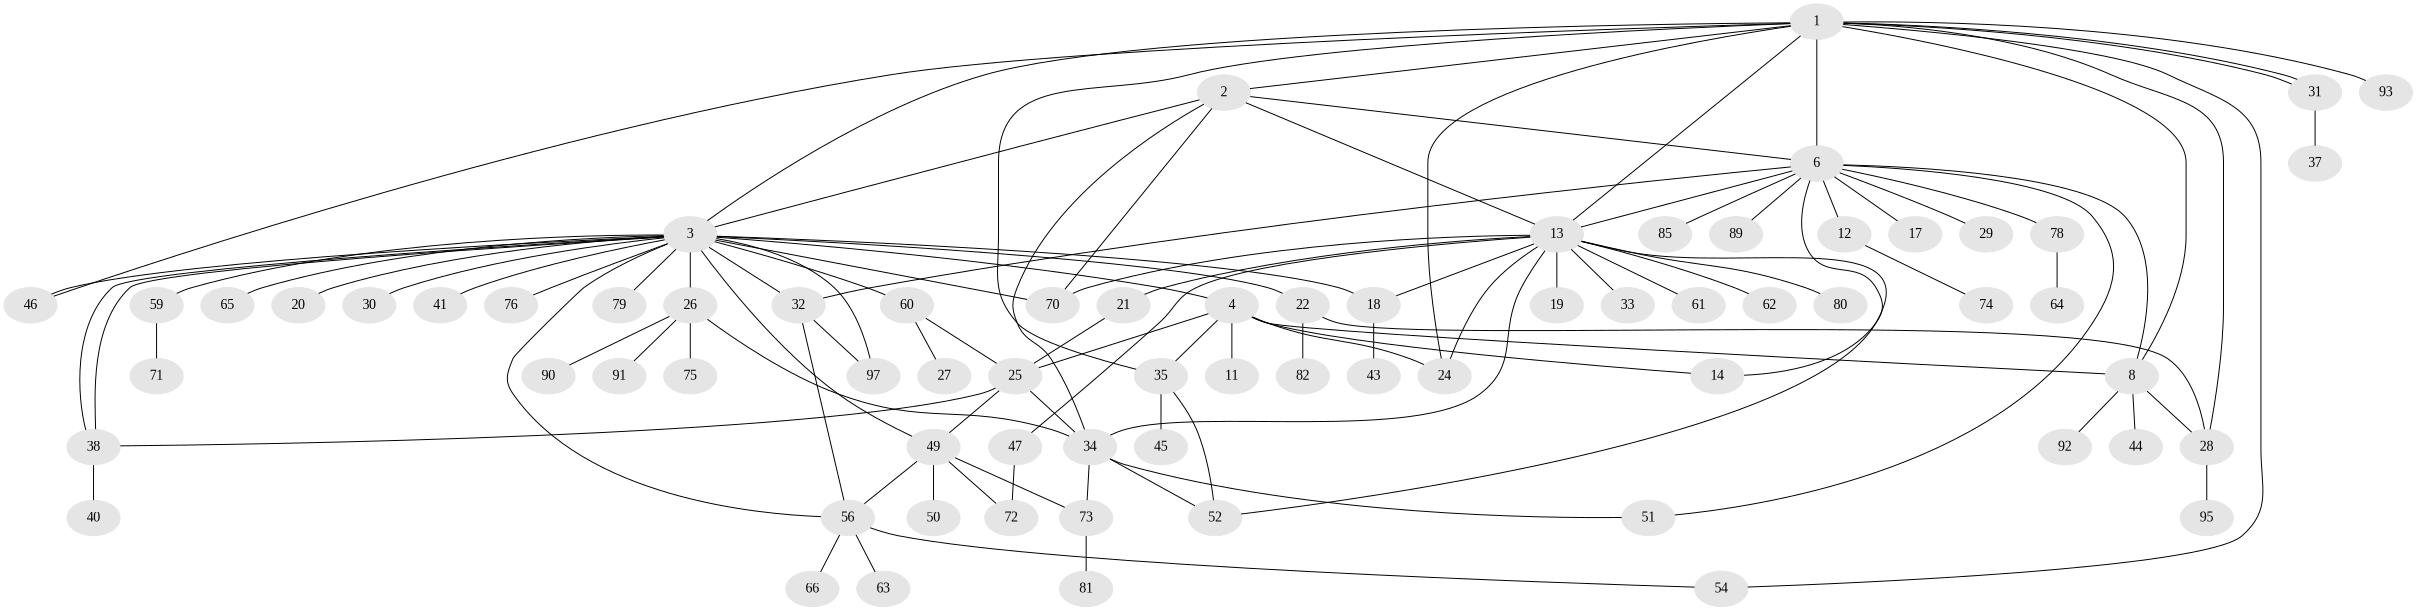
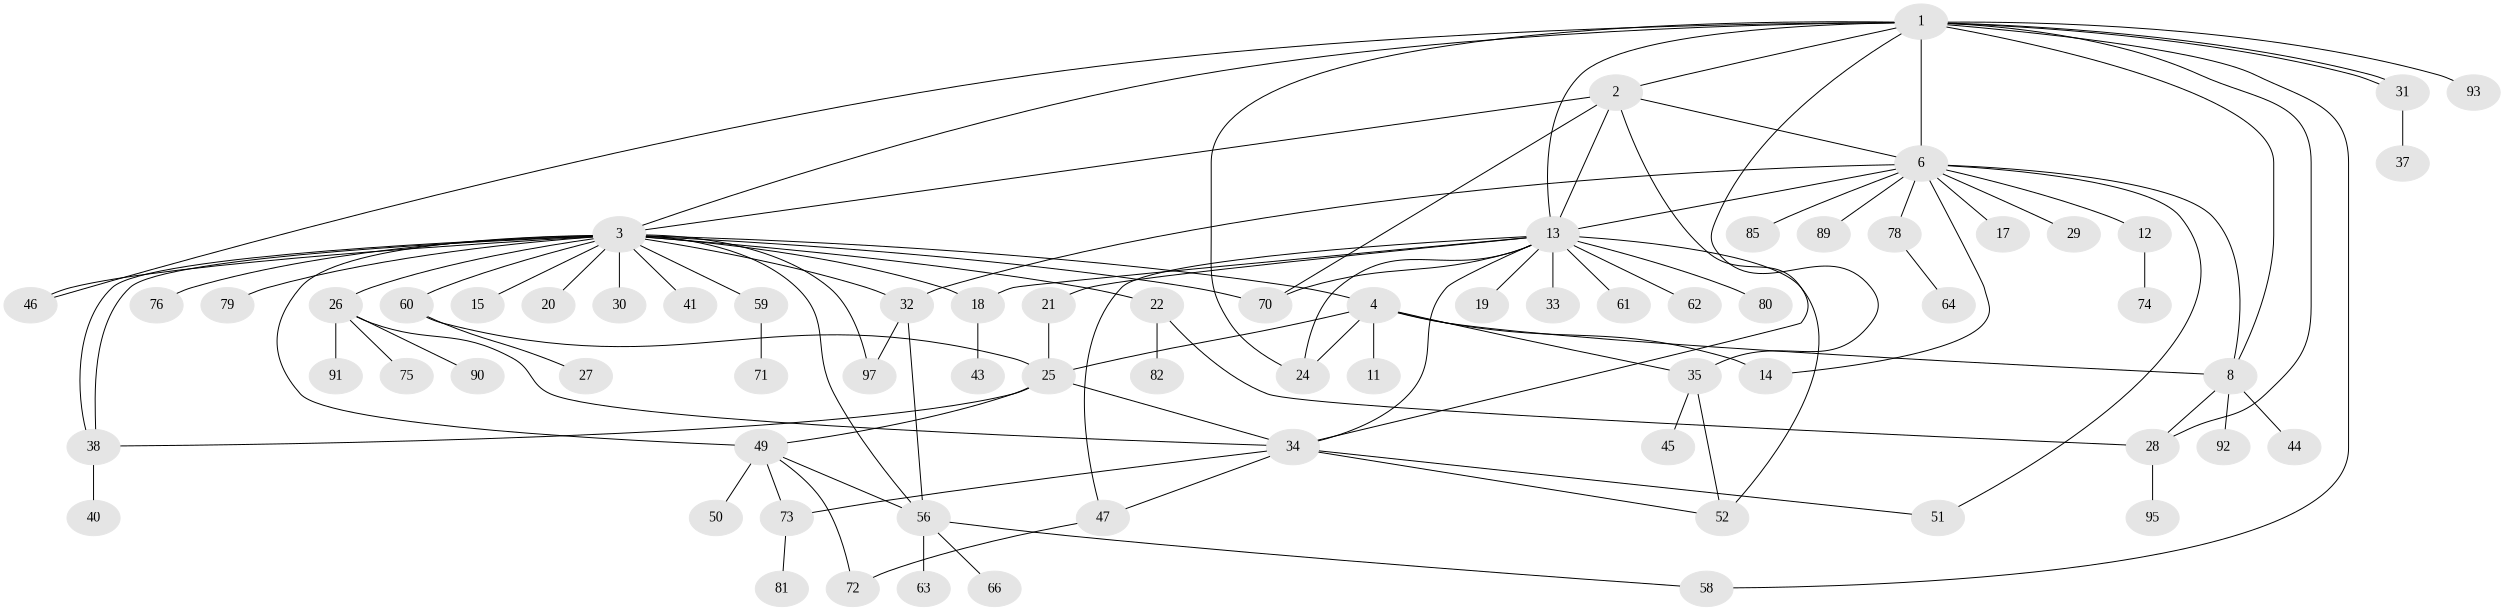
(227, 305) -> (478, 305)
none -> (1198, 483)
(1721, 589) -> (1707, 589)
